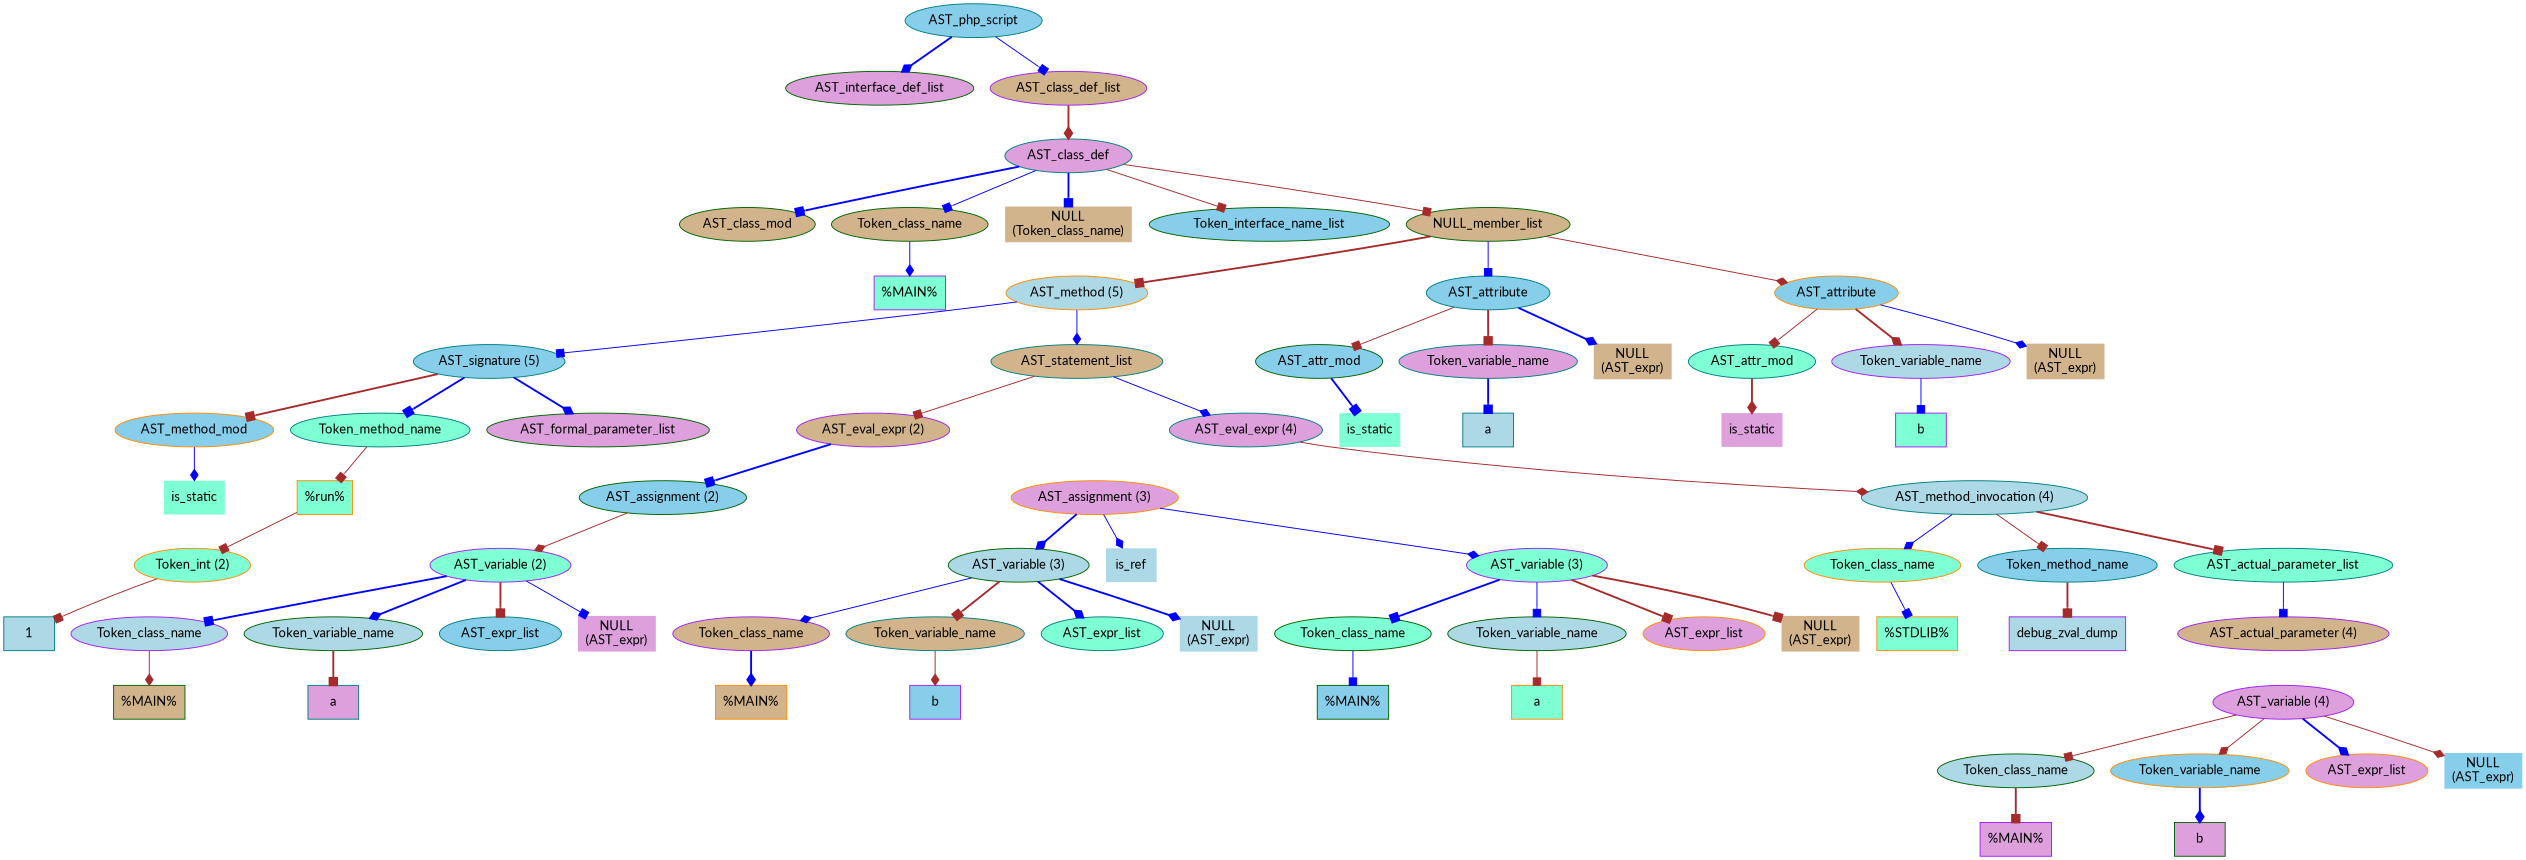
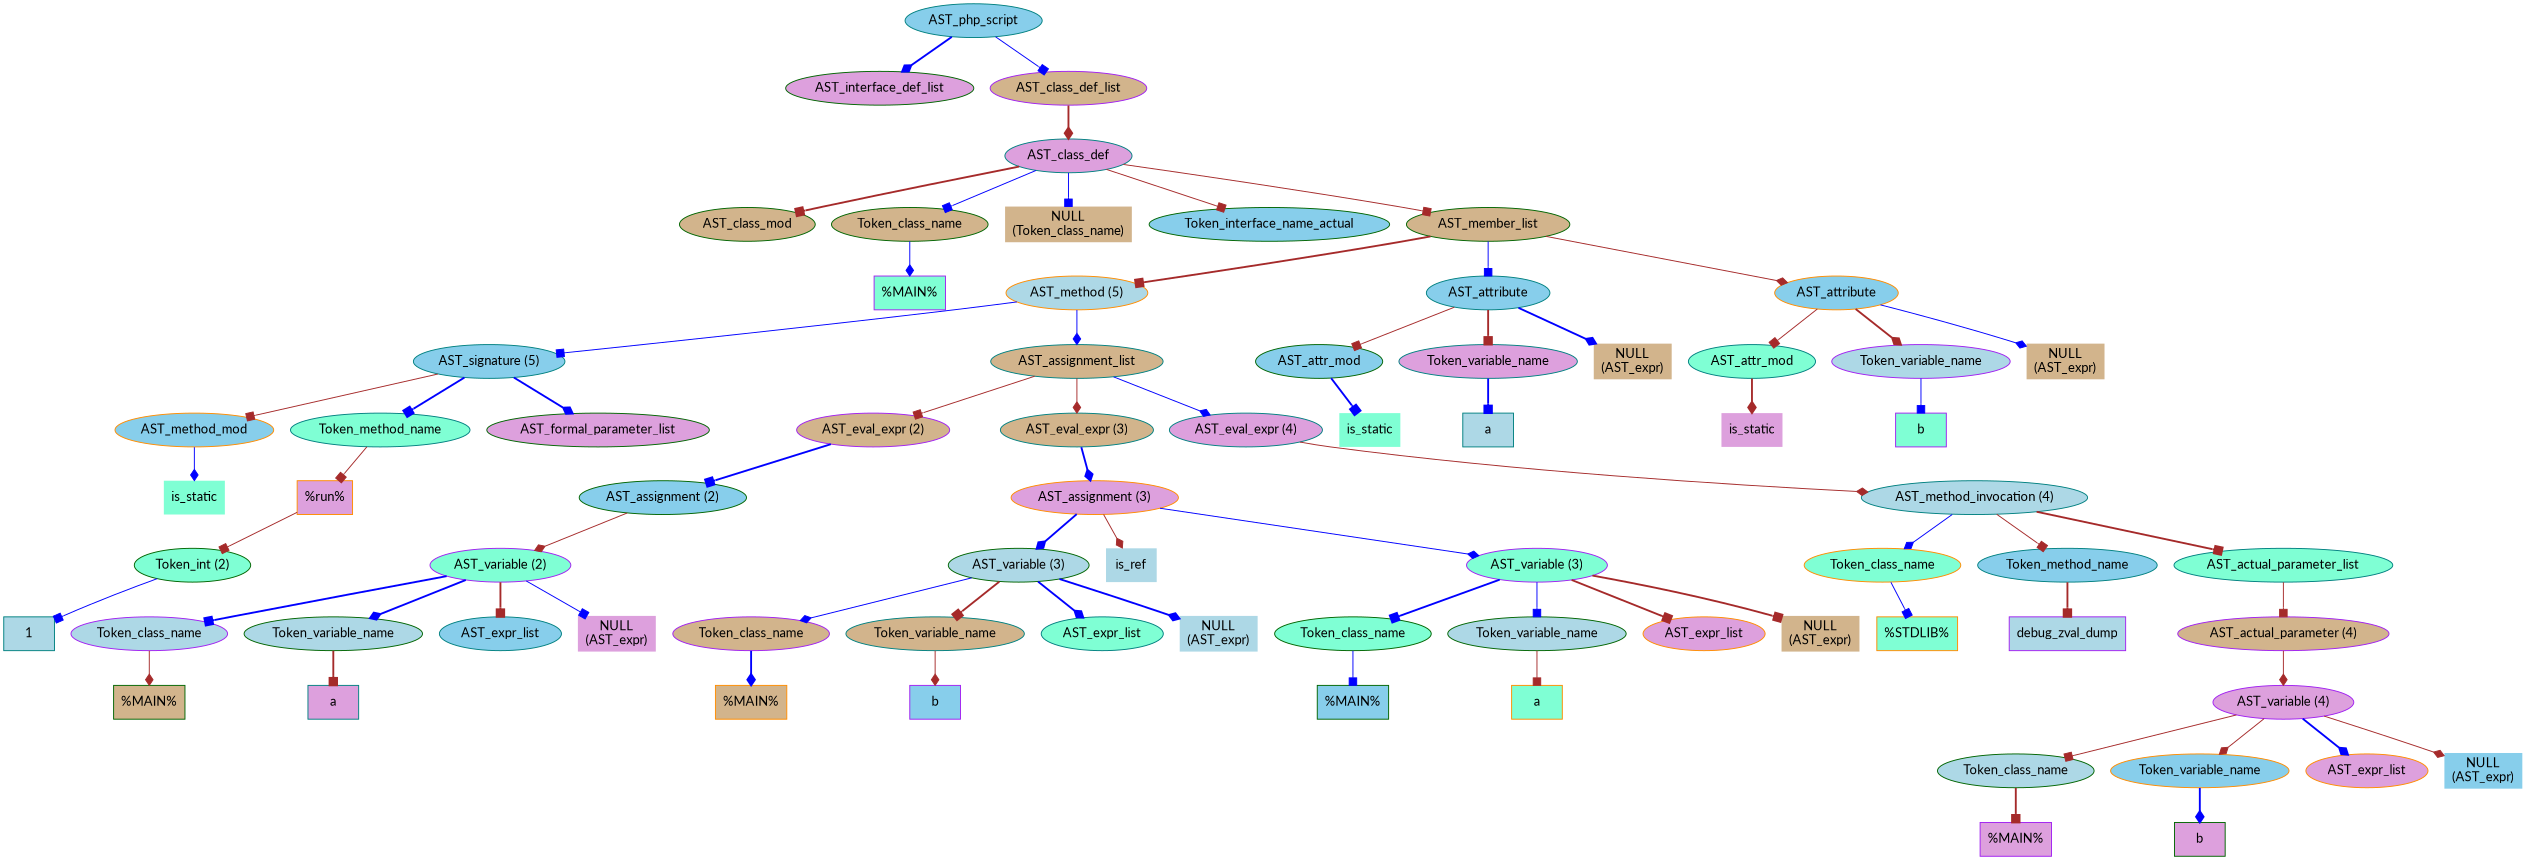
(1068, 185) -> (1068, 185)
(912, 188) -> (912, 188)
(1269, 224) -> (1269, 224)
(1488, 224) -> (1488, 224)
(1077, 361) -> (1077, 361)
(347, 395) -> (347, 395)
none -> (1077, 430)
(325, 498) -> (325, 498)
(1110, 526) -> (1110, 526)
(192, 565) -> (192, 565)
(2283, 595) -> (2283, 595)
(110, 596) -> (110, 596)
none -> (2283, 662)
